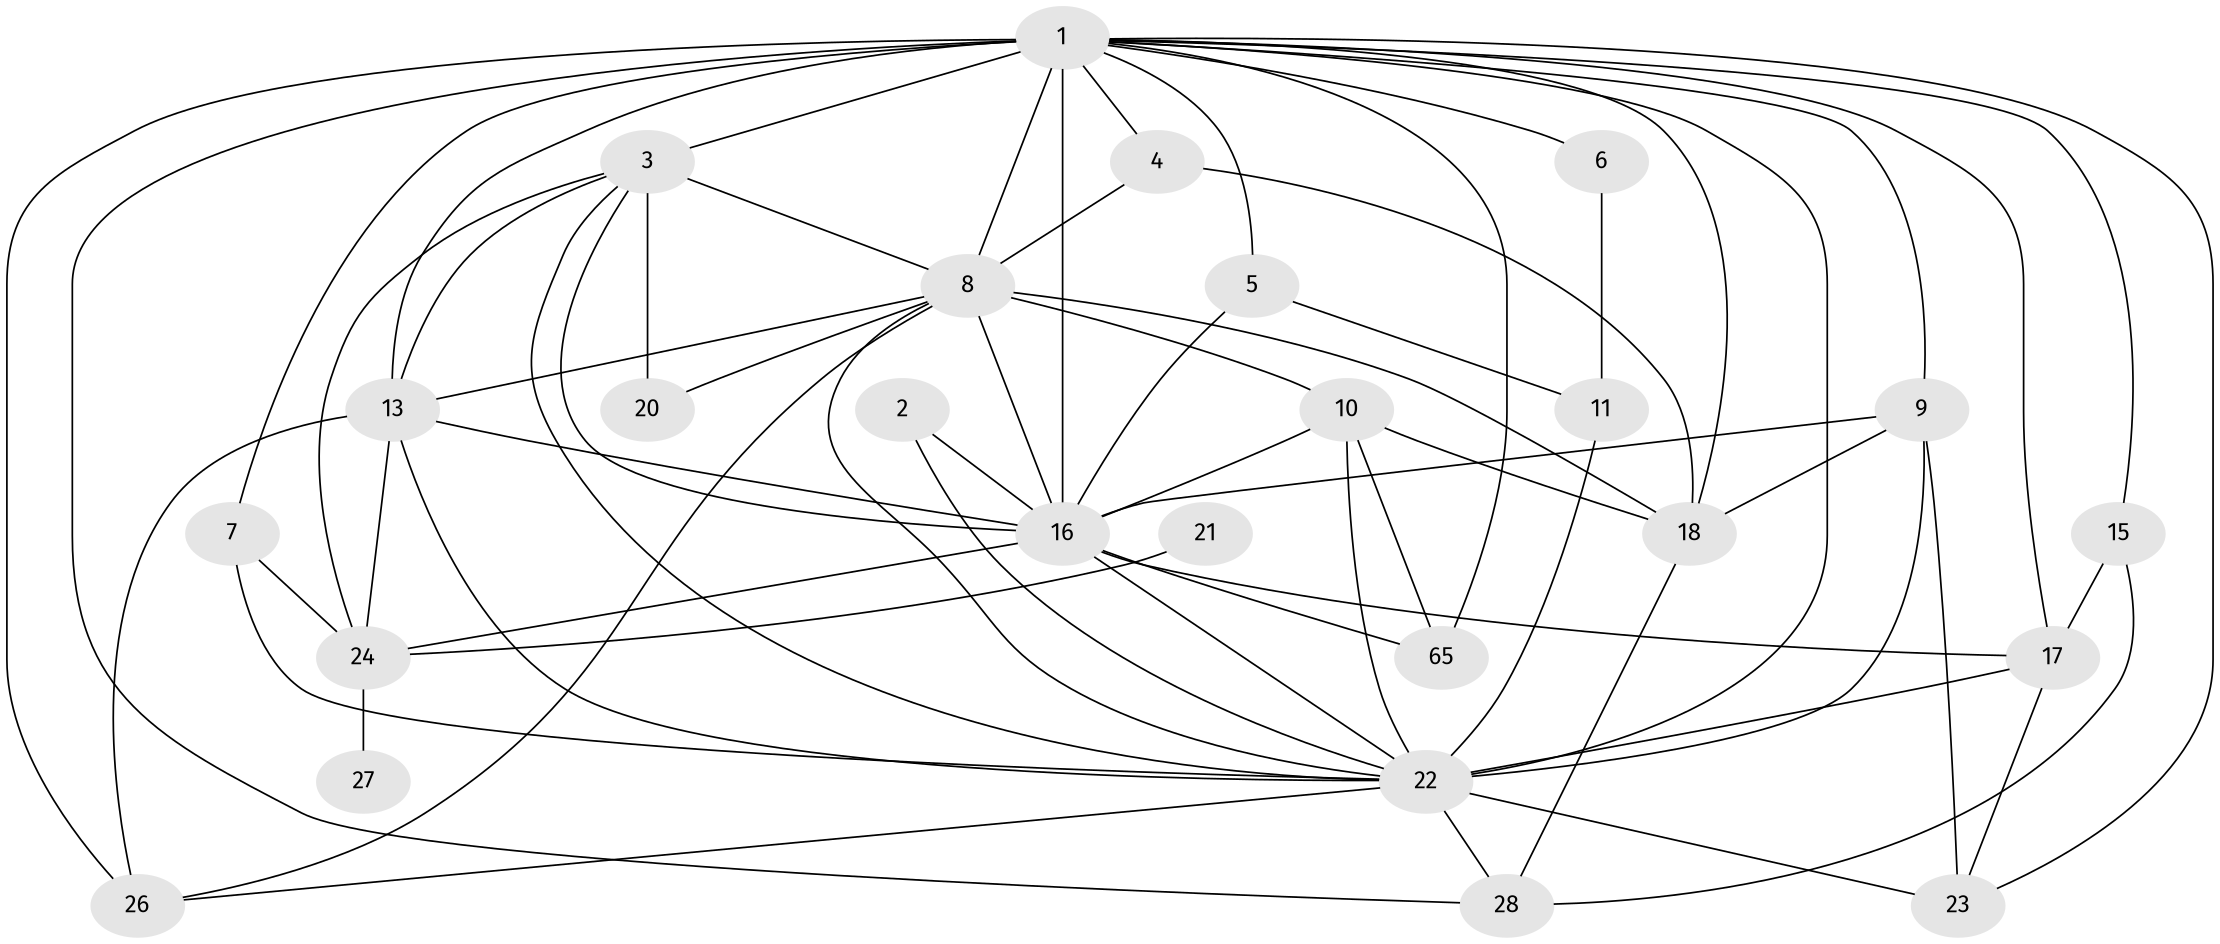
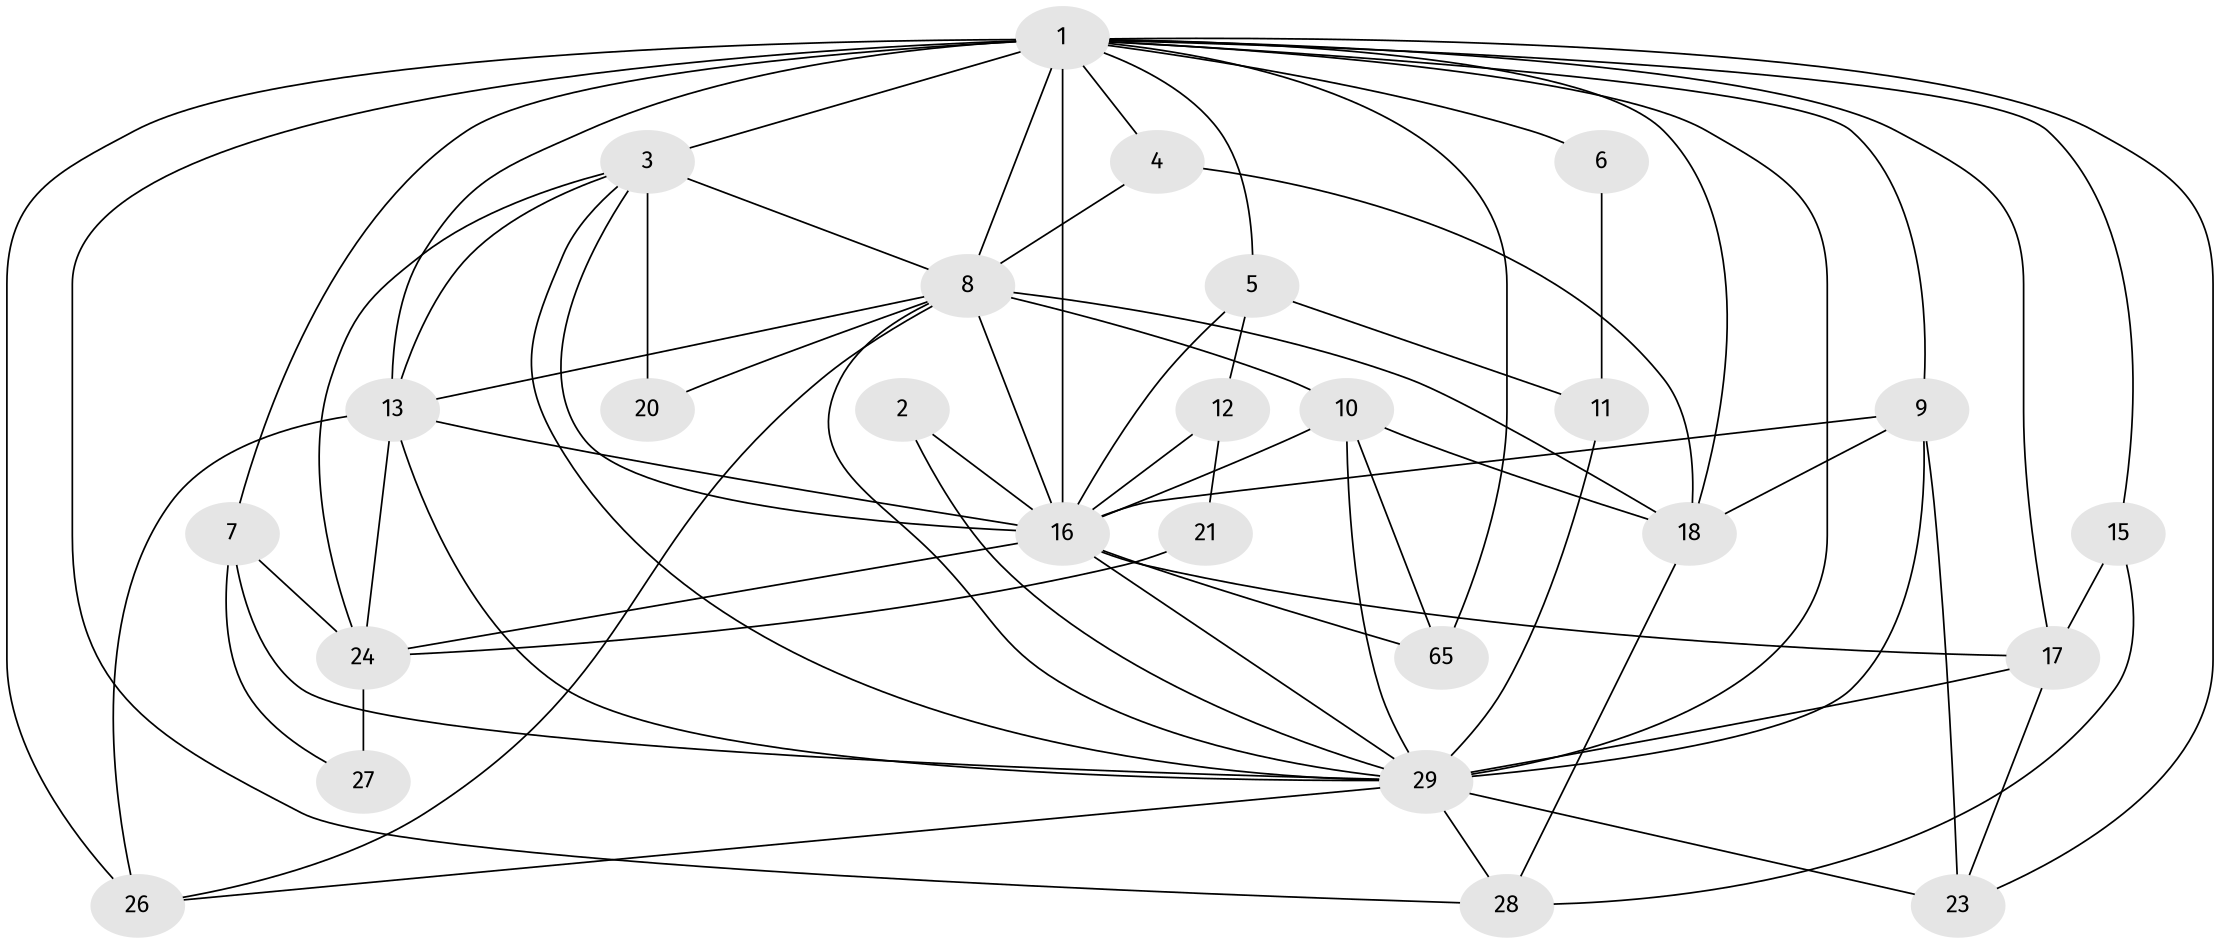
none -> (1223, 410)
none -> (241, 682)
(1426, 782) -> (1426, 782)
